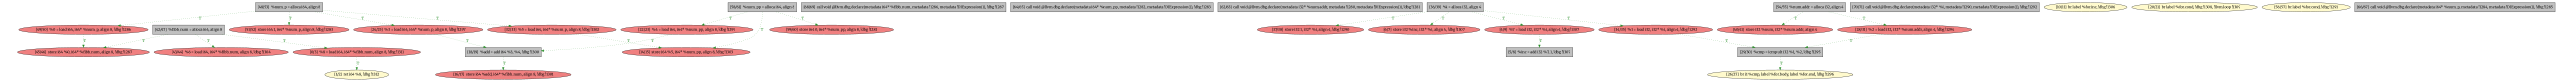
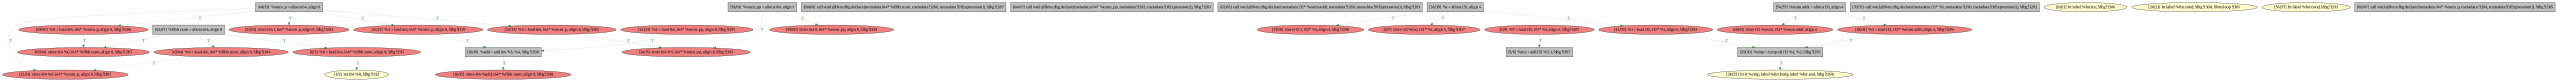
(726, 18) -> none
(1496, 18) -> none
none -> (65, 75)
